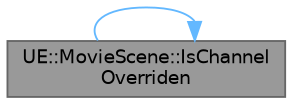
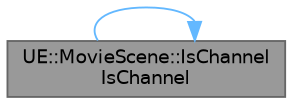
(146, 69) -> (146, 69)
